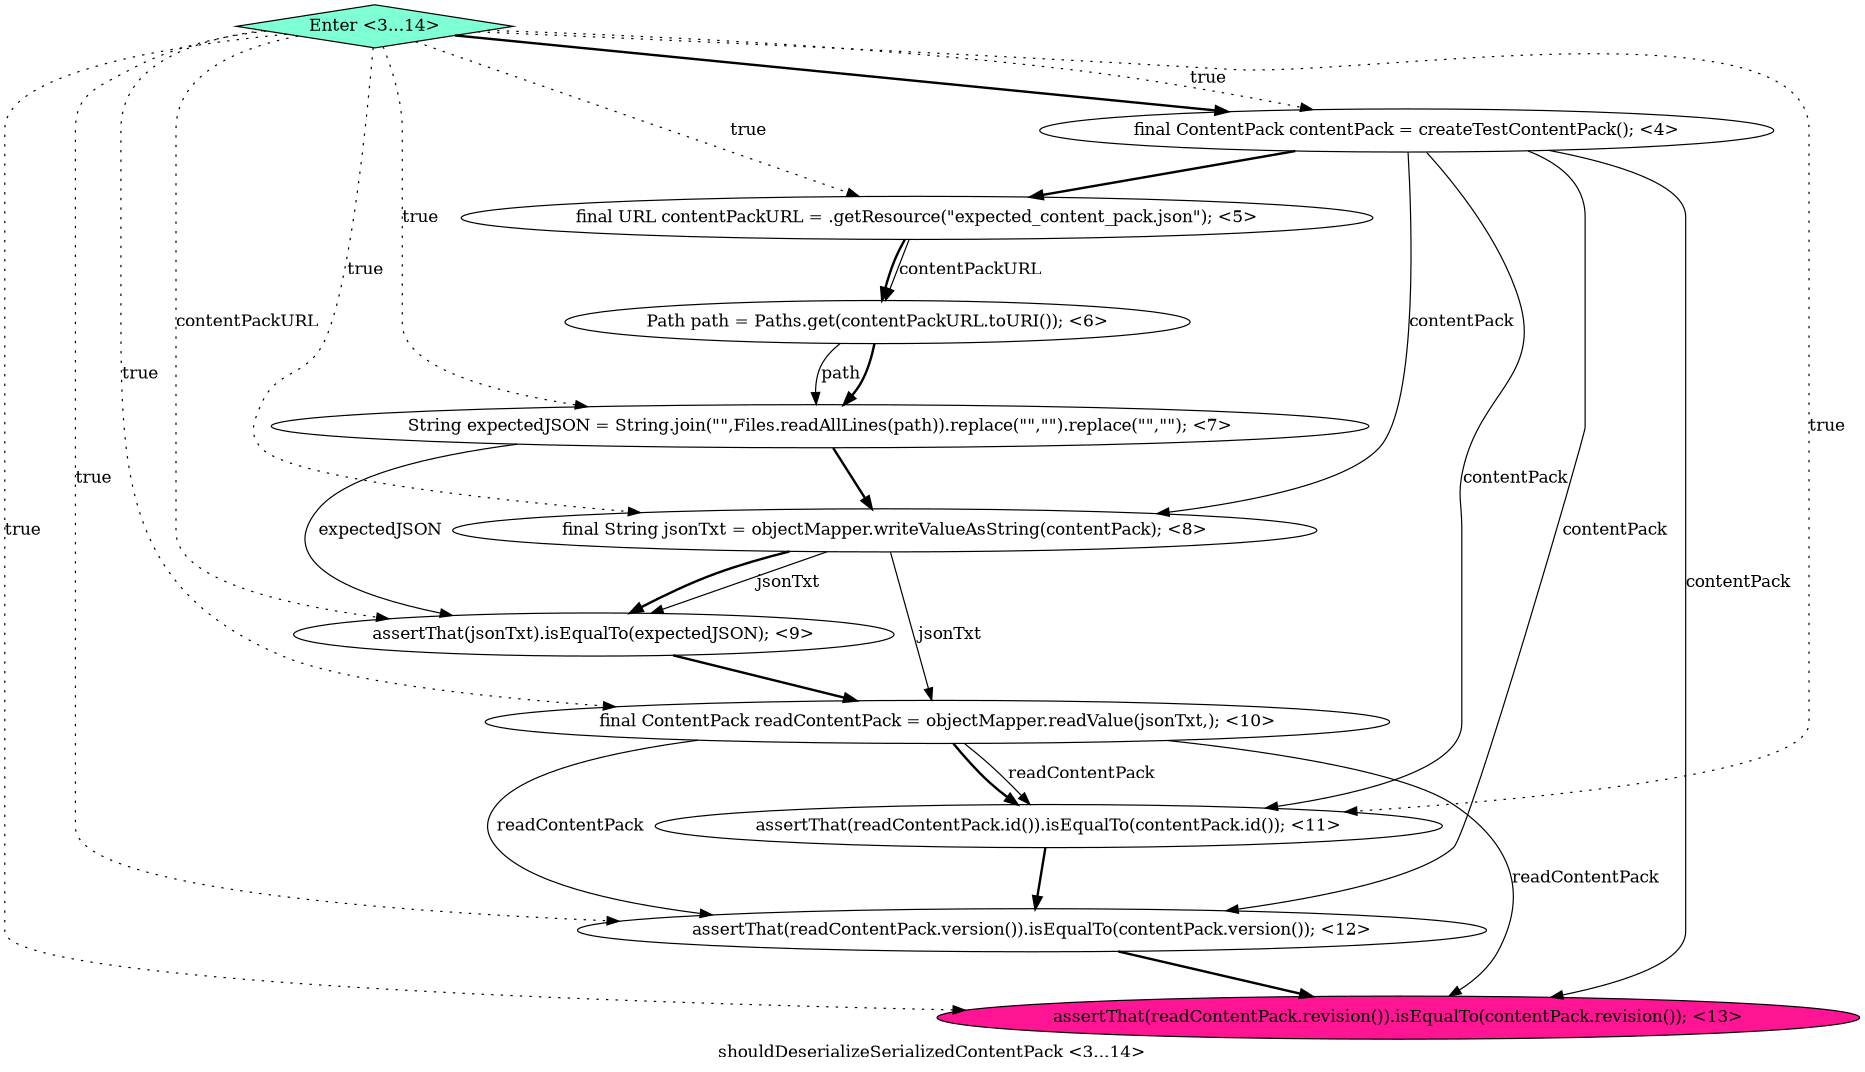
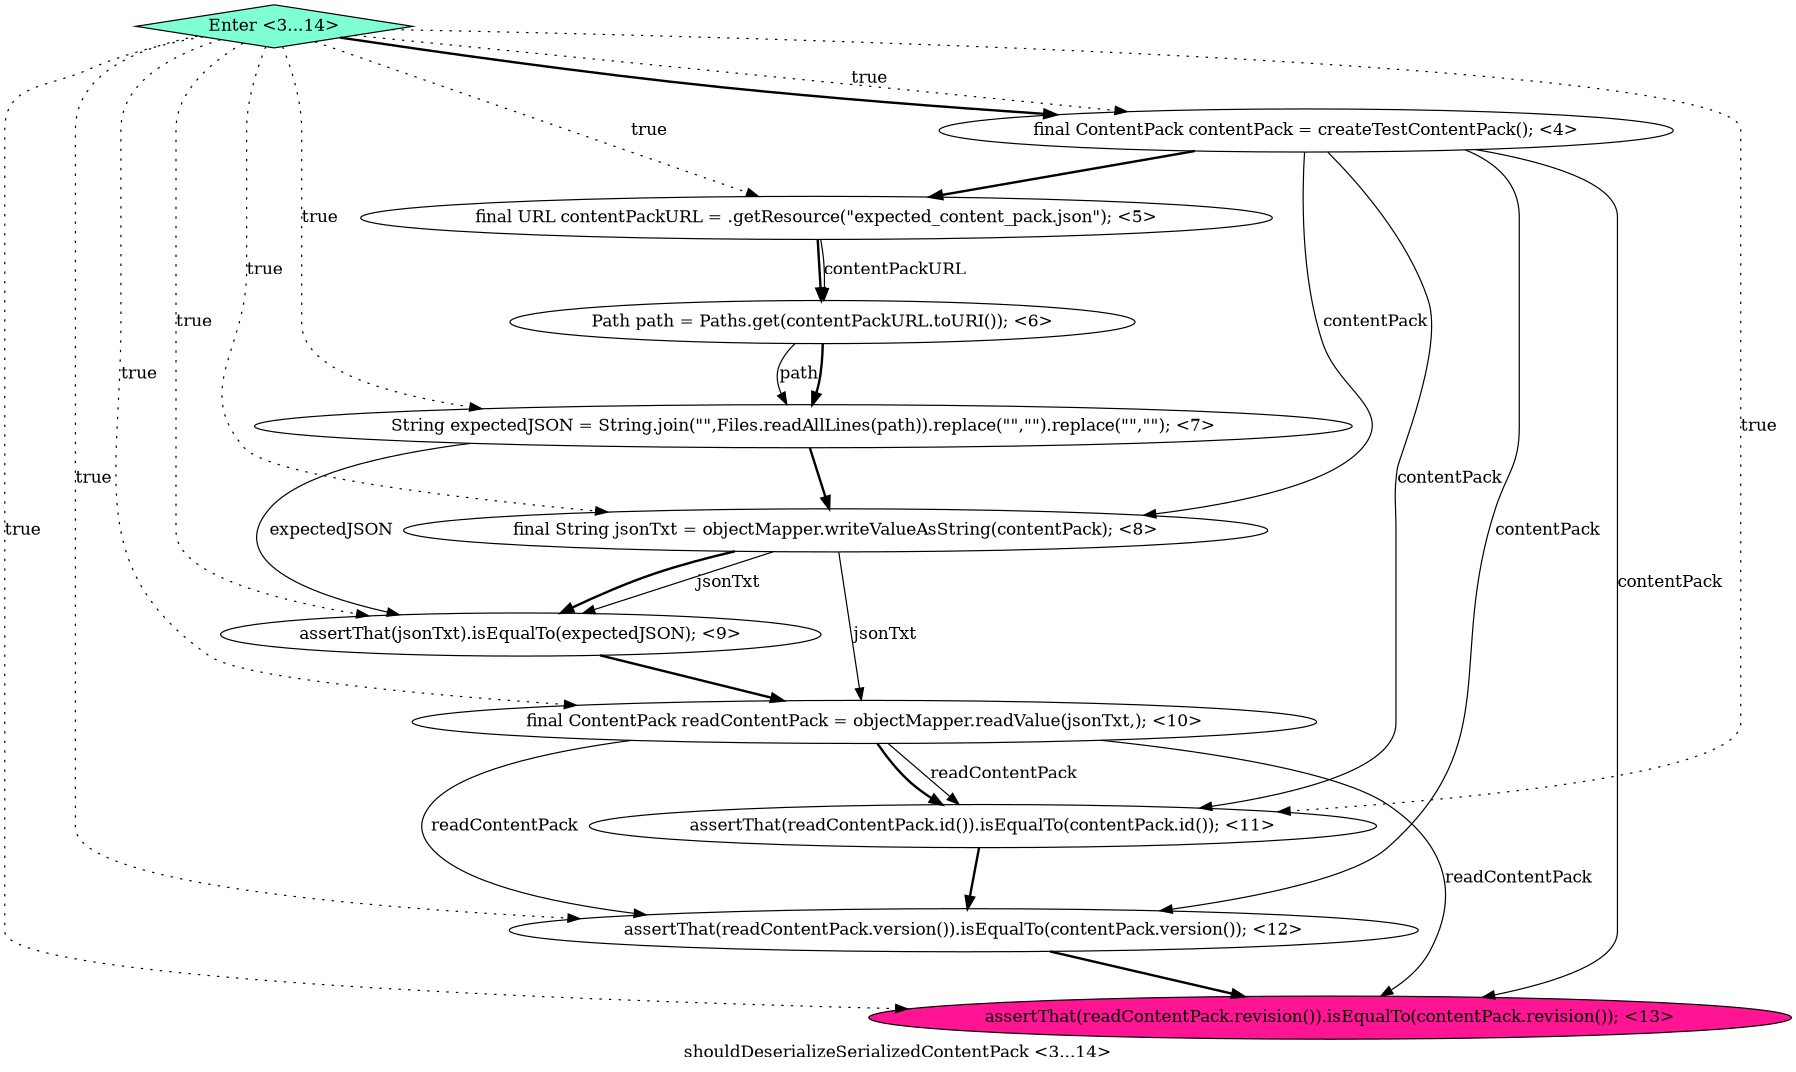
(247, 322) -> (195, 322)
